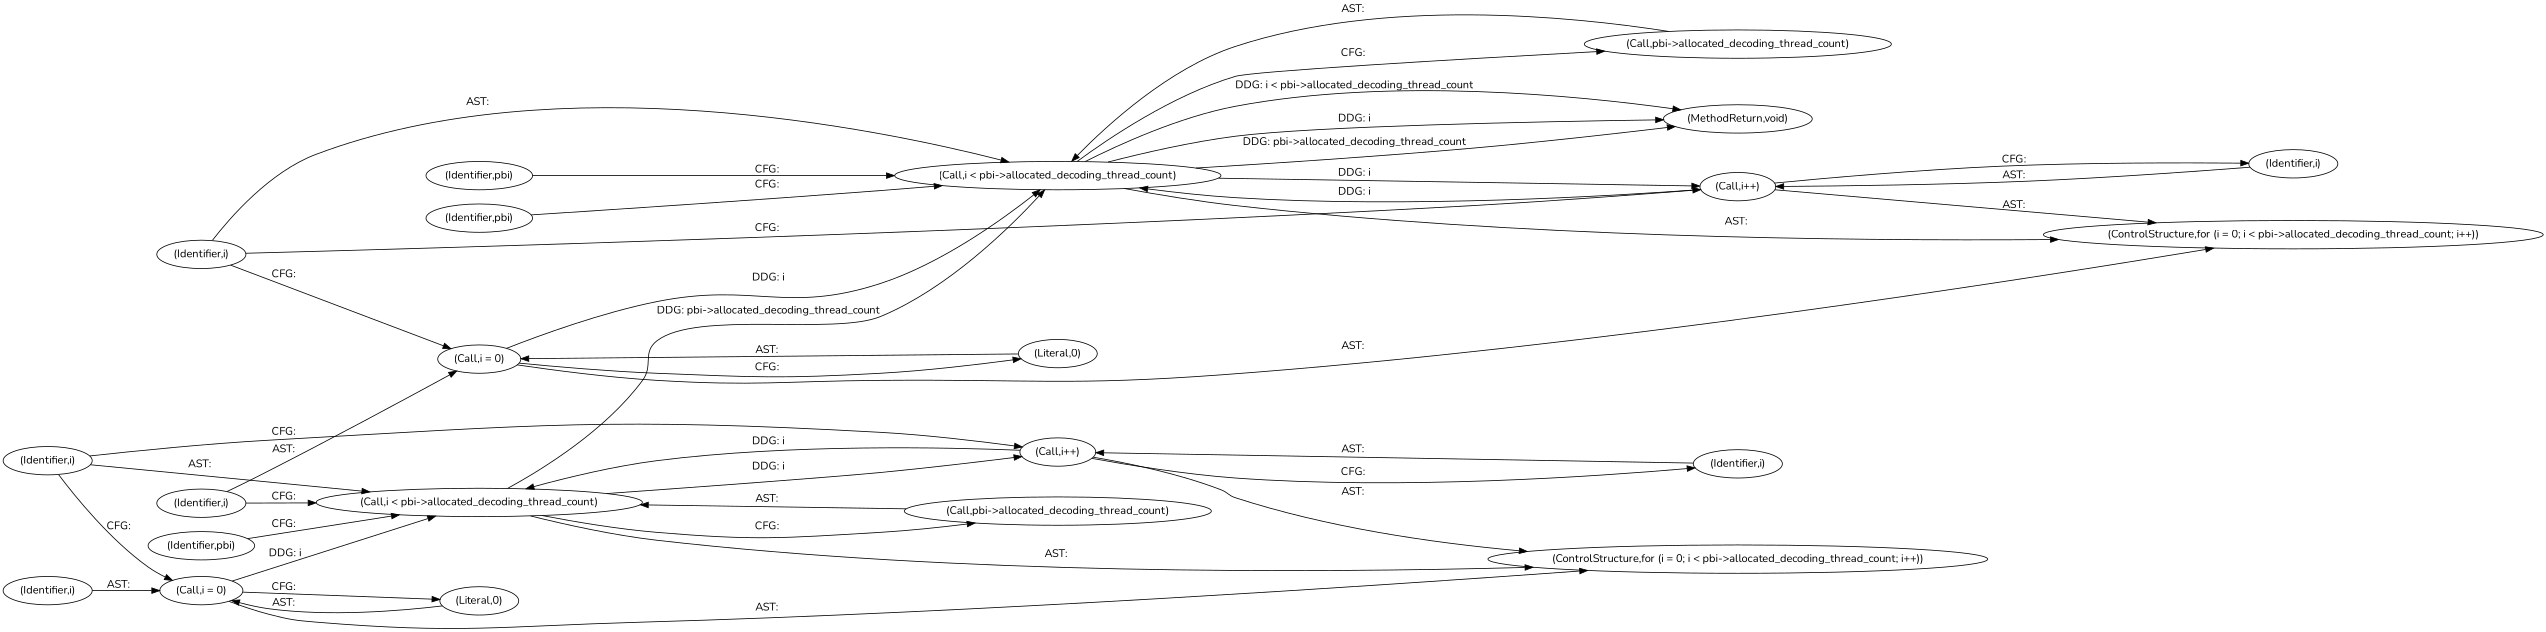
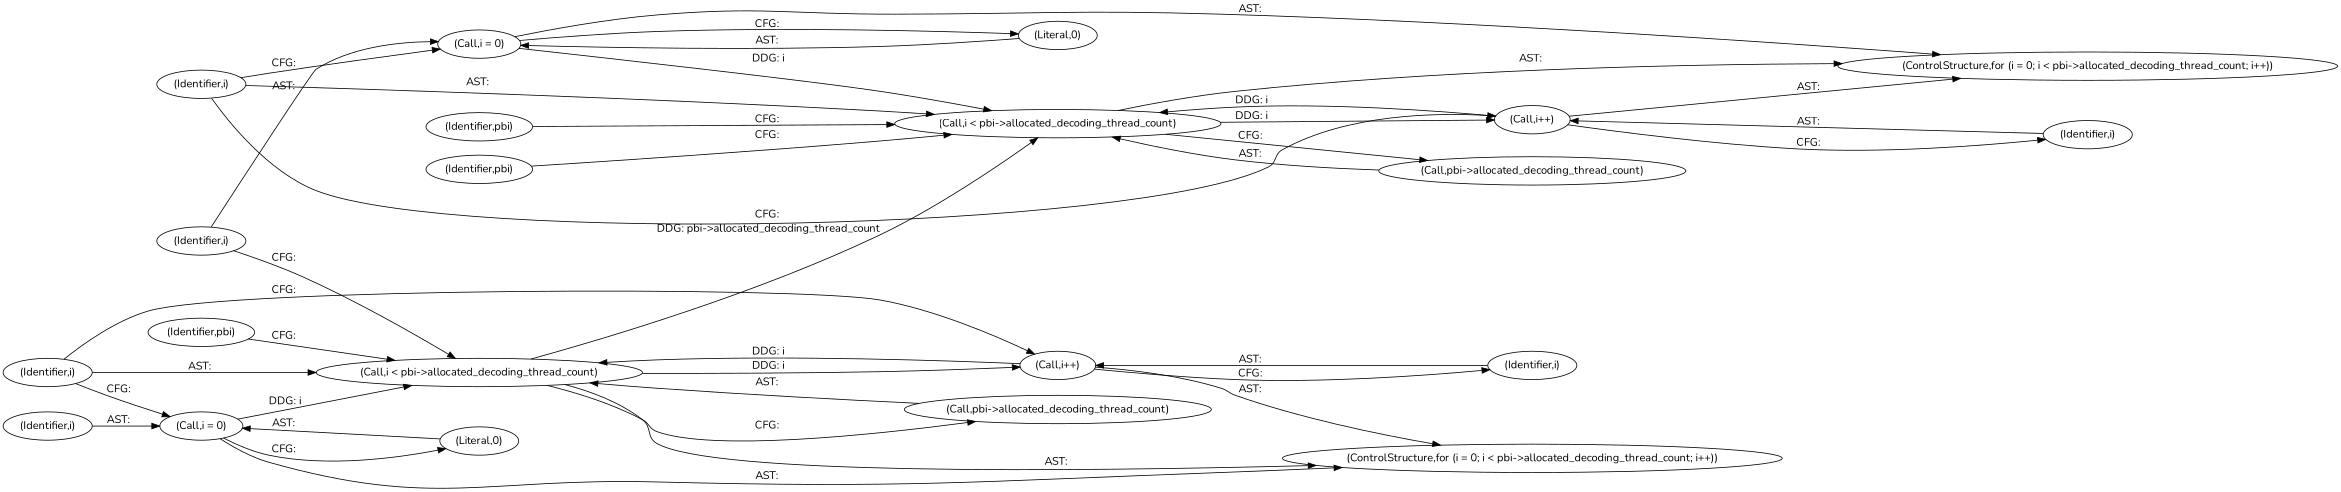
(1738, 119) -> none
